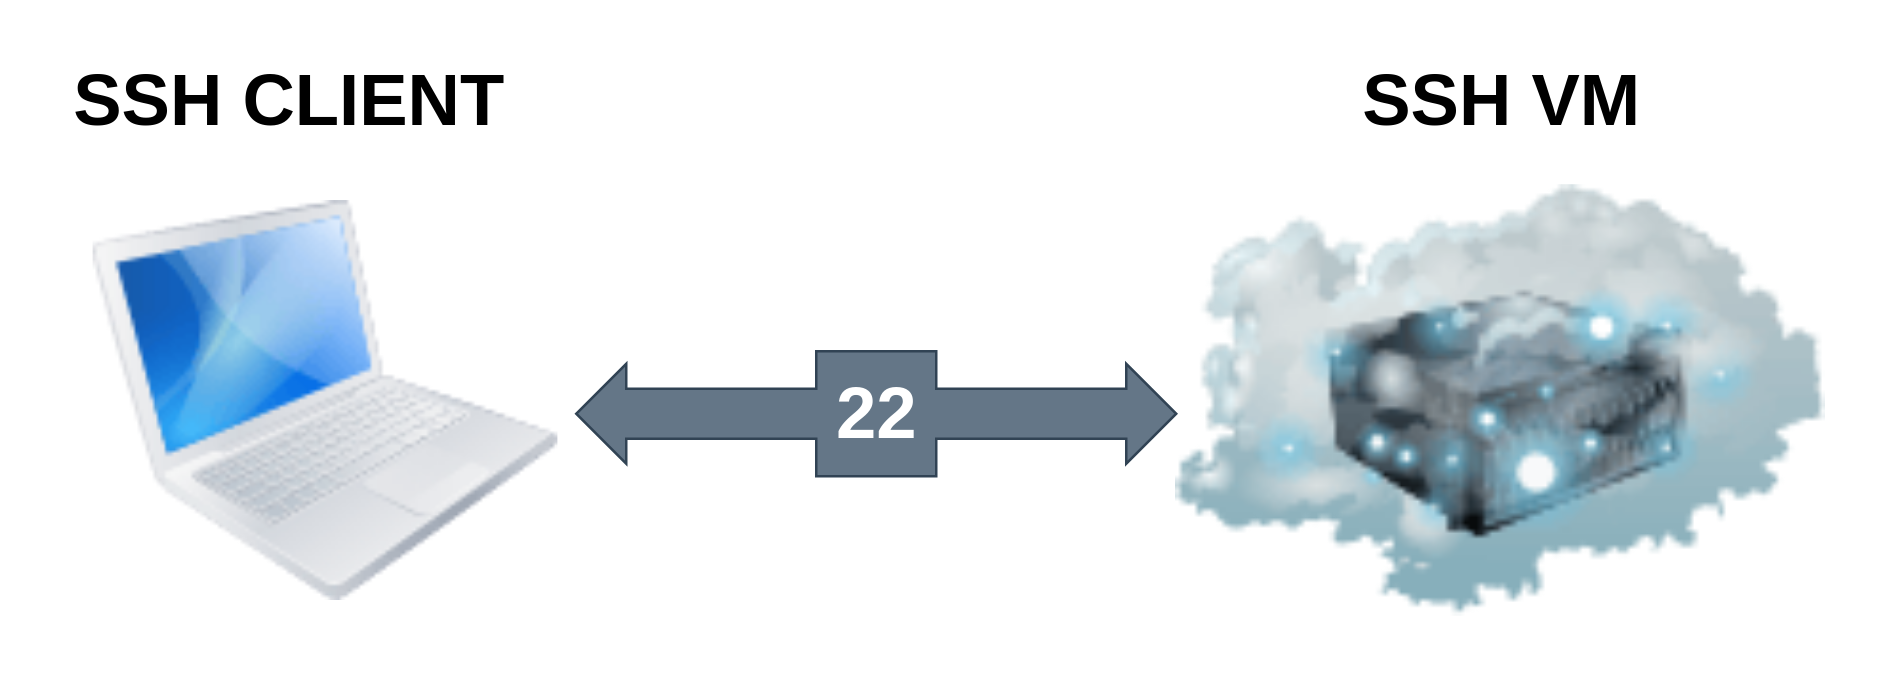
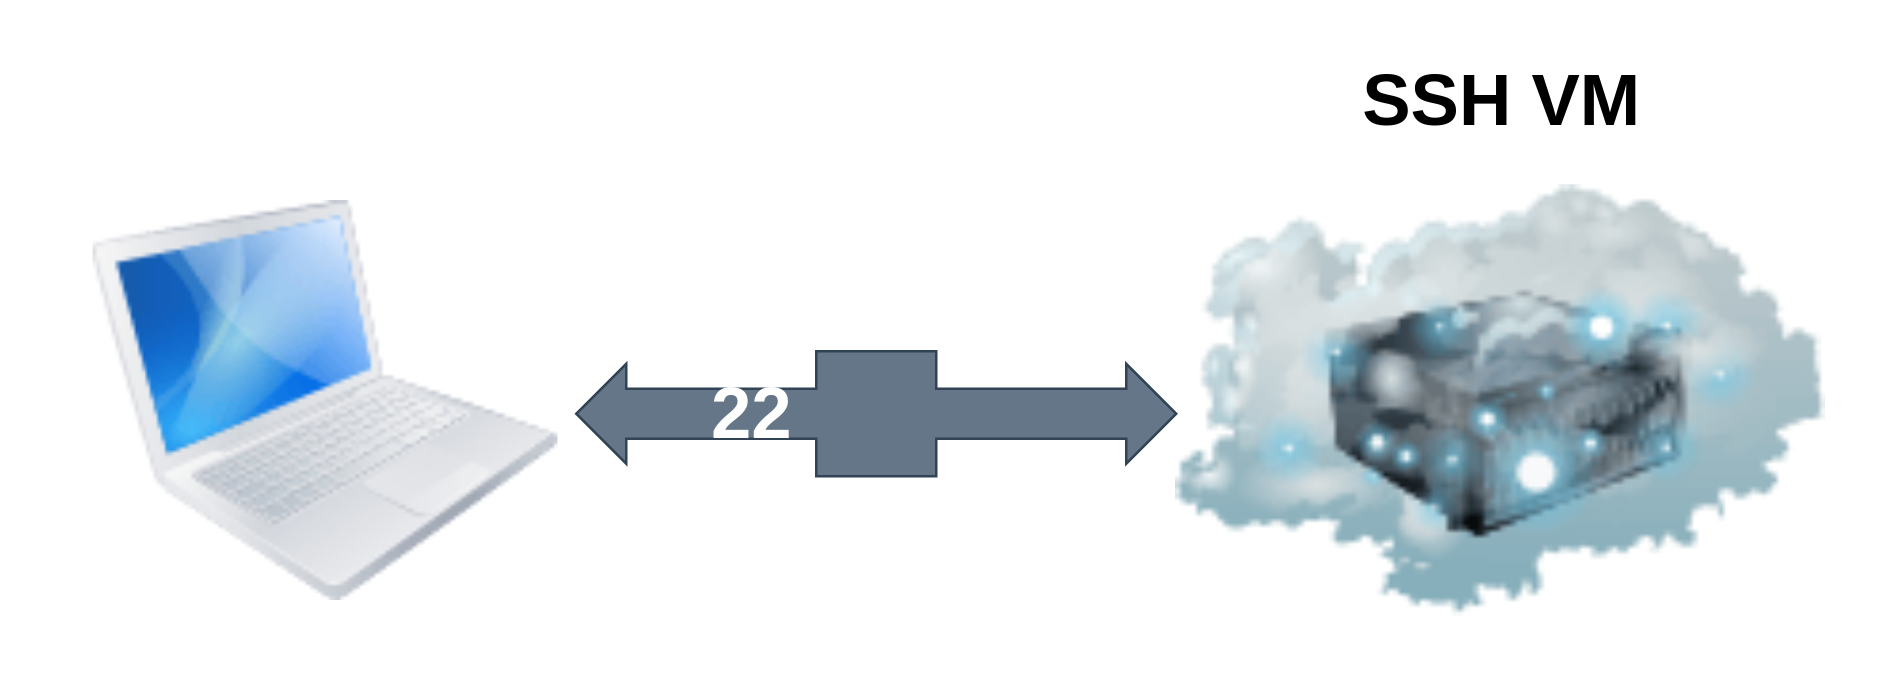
(289, 101) -> none
(876, 414) -> (751, 414)
